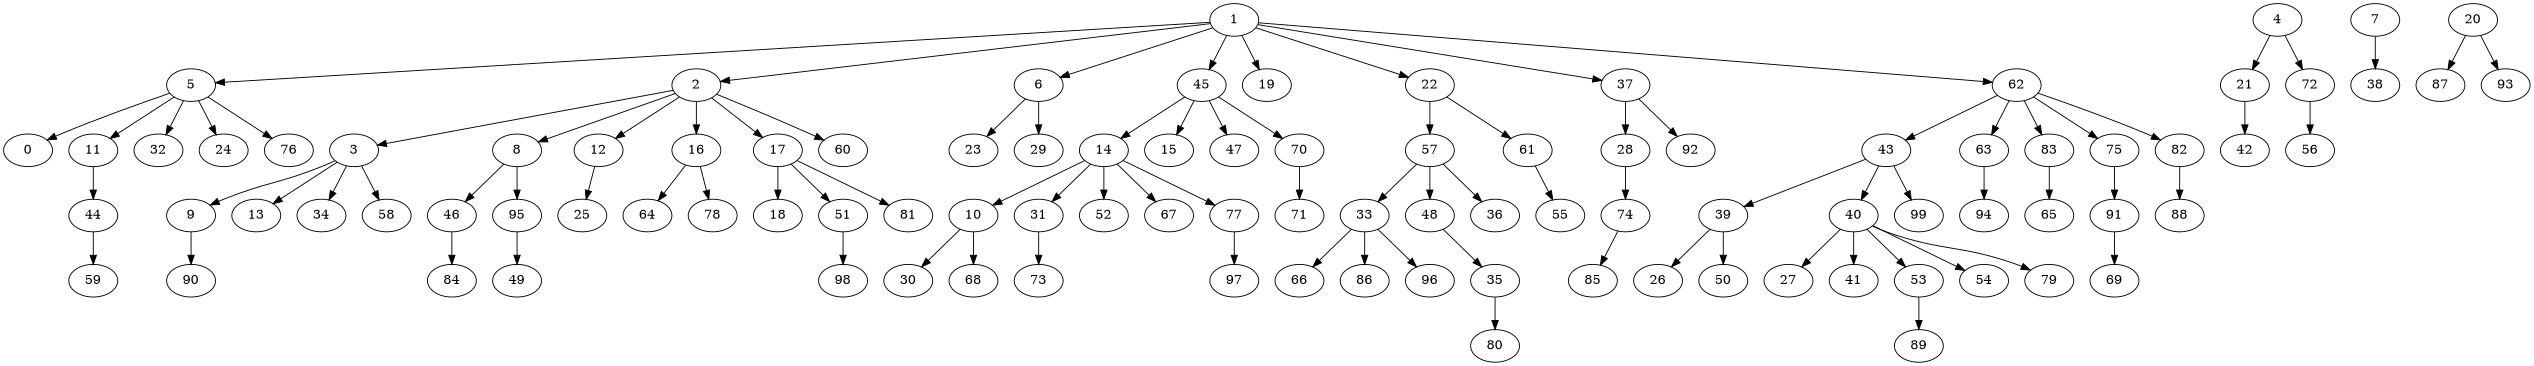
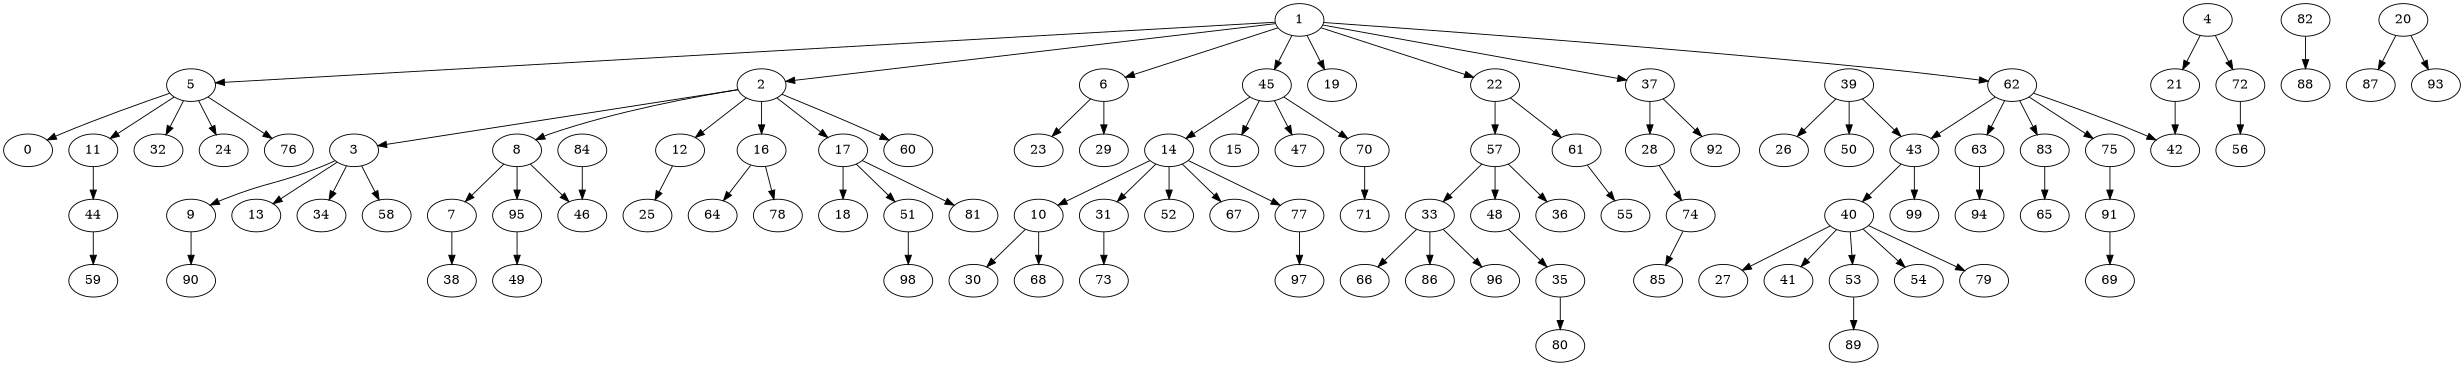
(2095, 114) -> (2091, 114)
none -> (488, 180)
(1809, 181) -> (1878, 114)
(452, 244) -> (582, 178)
